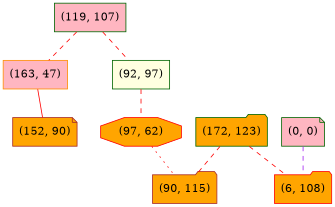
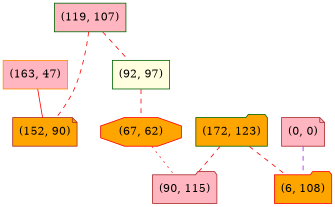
(63, 46) -> (79, 77)
(141, 132) -> (141, 132)
(303, 132) -> (303, 132)
(185, 189) -> (185, 189)
